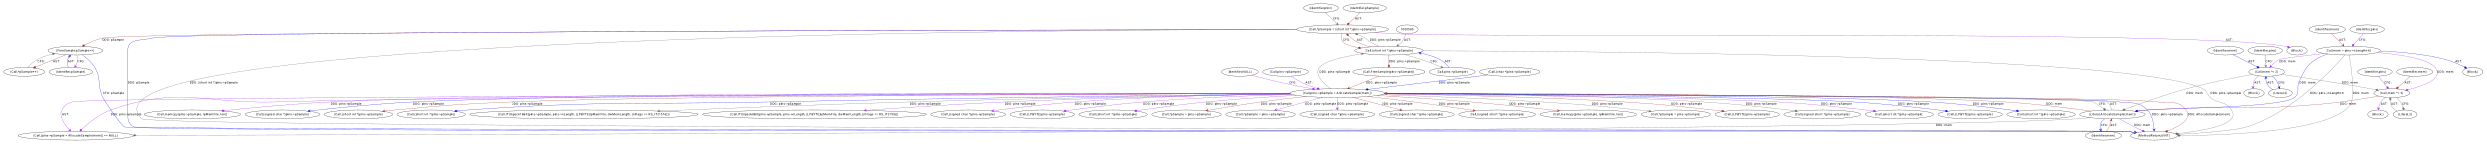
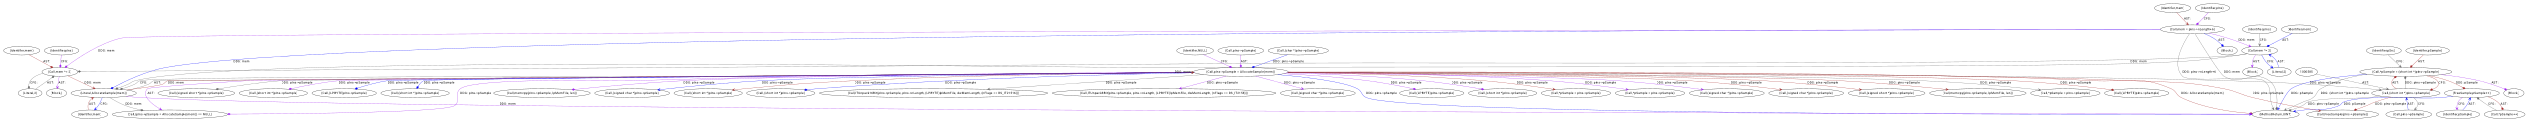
(1364, 82) -> (1805, 74)
(114, 93) -> (2355, 104)
